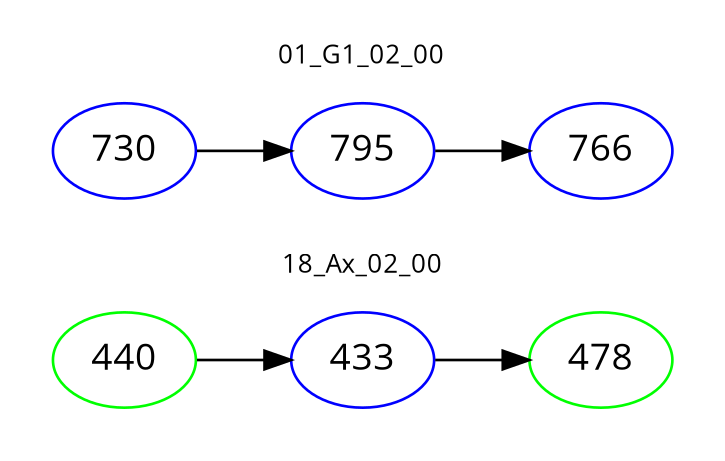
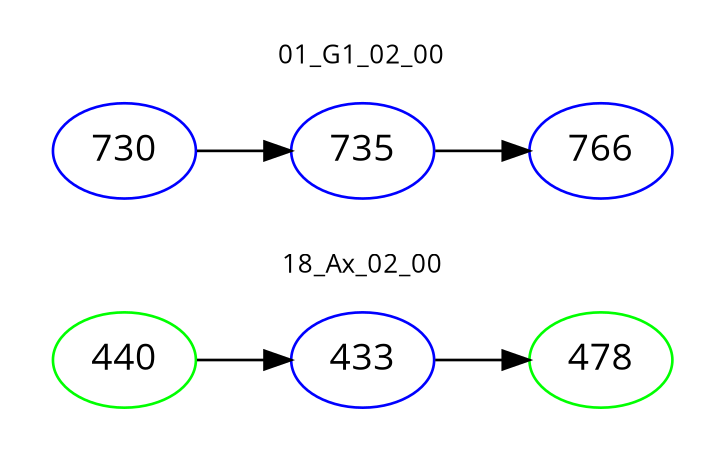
(363, 151) -> (363, 151)
